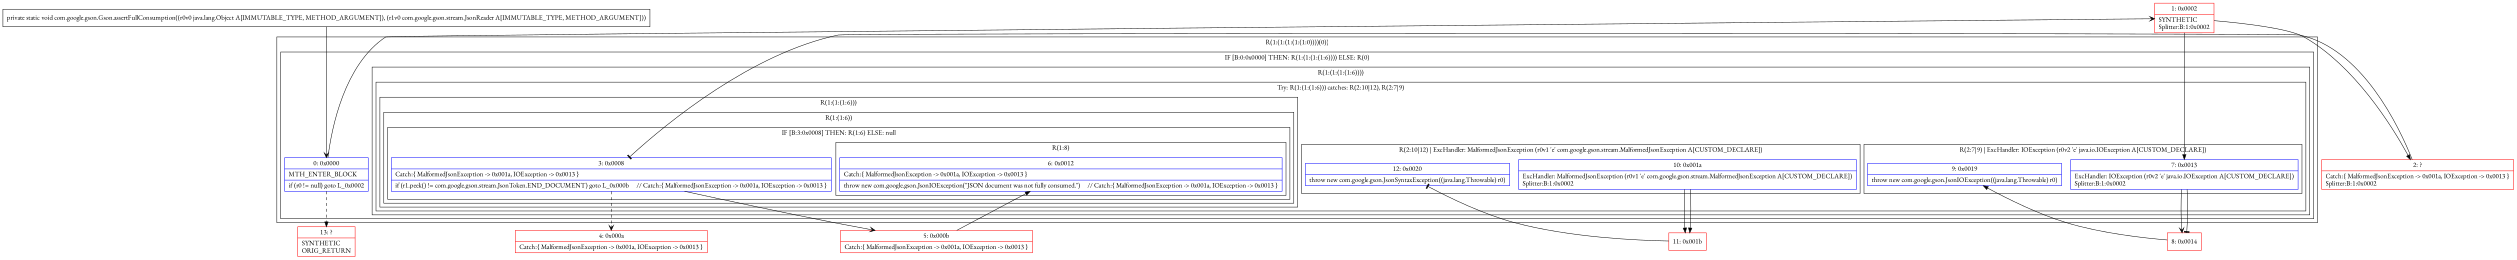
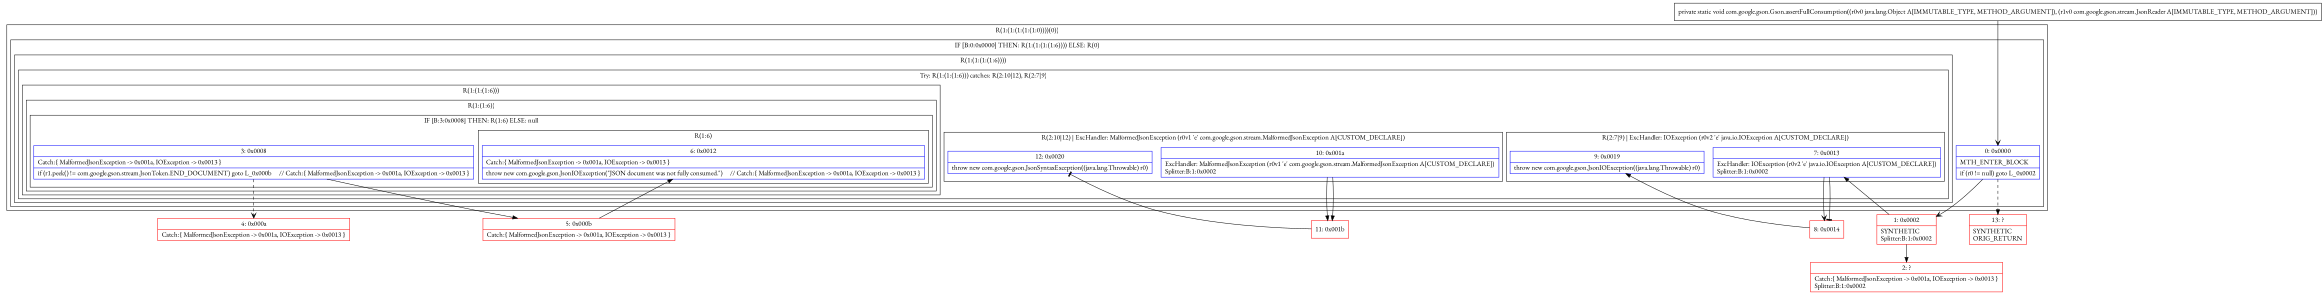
(1535, 33) -> none
(1061, 148) -> (703, 136)
(777, 211) -> (420, 199)
